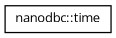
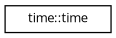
(58, 19) -> (58, 19)
